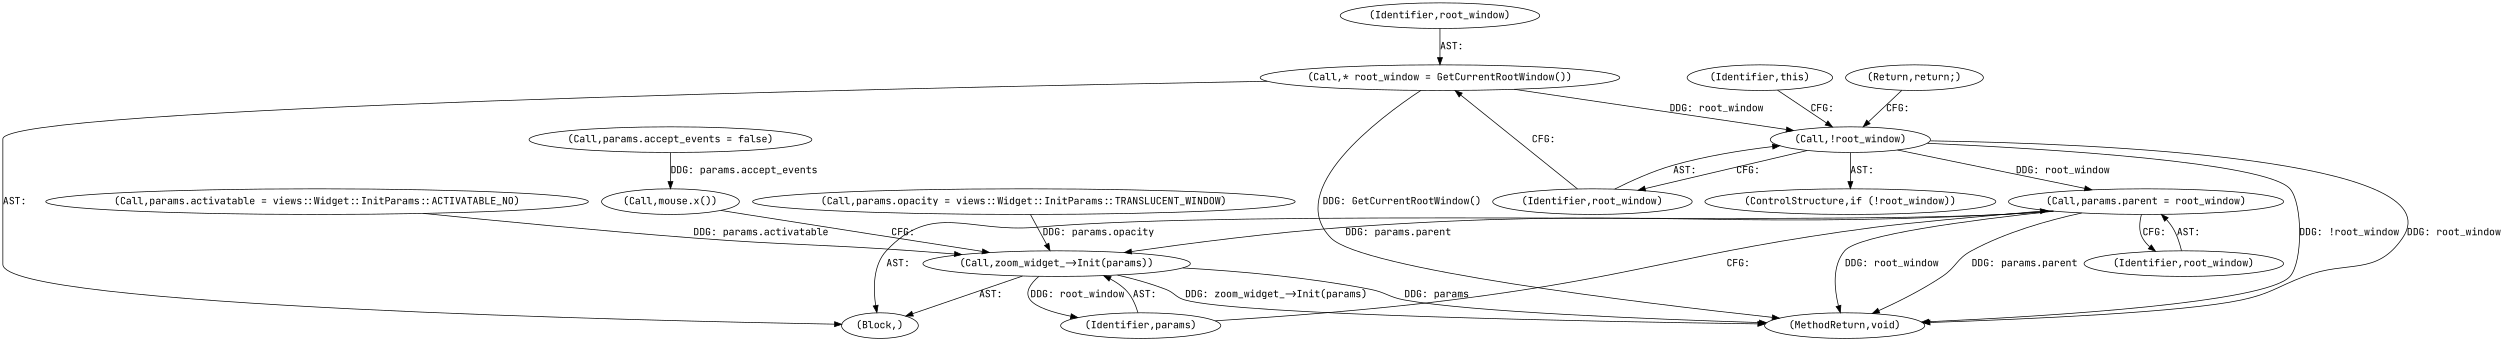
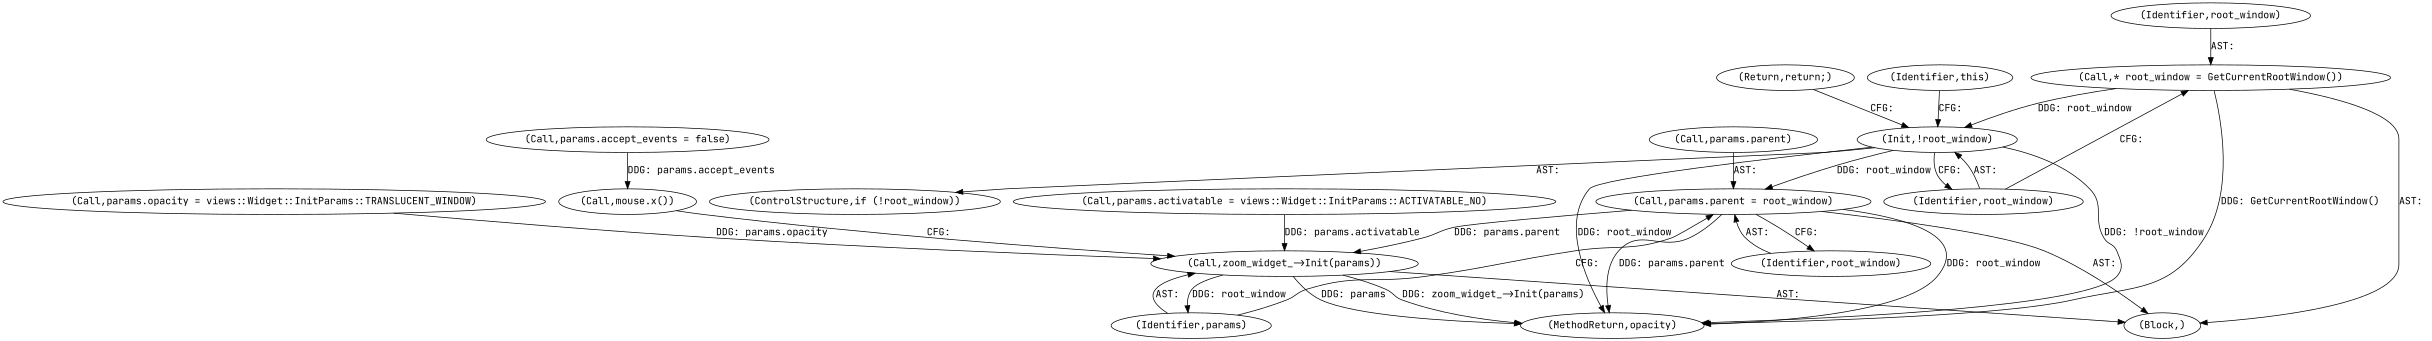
none -> (1733, 140)
(1850, 140) -> (1937, 140)
(1845, 326) -> (1612, 326)
